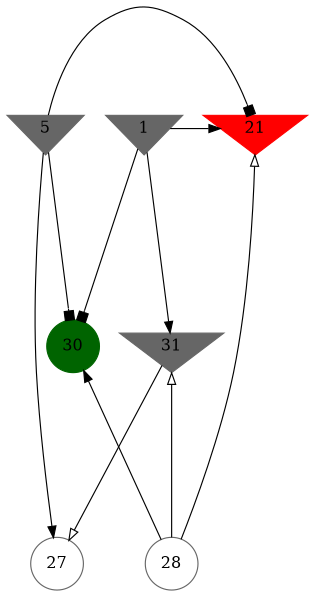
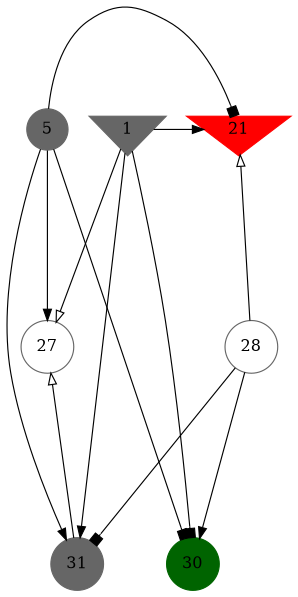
(46, 129) -> (47, 129)
none -> (91, 230)
none -> (7, 342)
(172, 346) -> (77, 564)
(172, 461) -> (168, 451)
